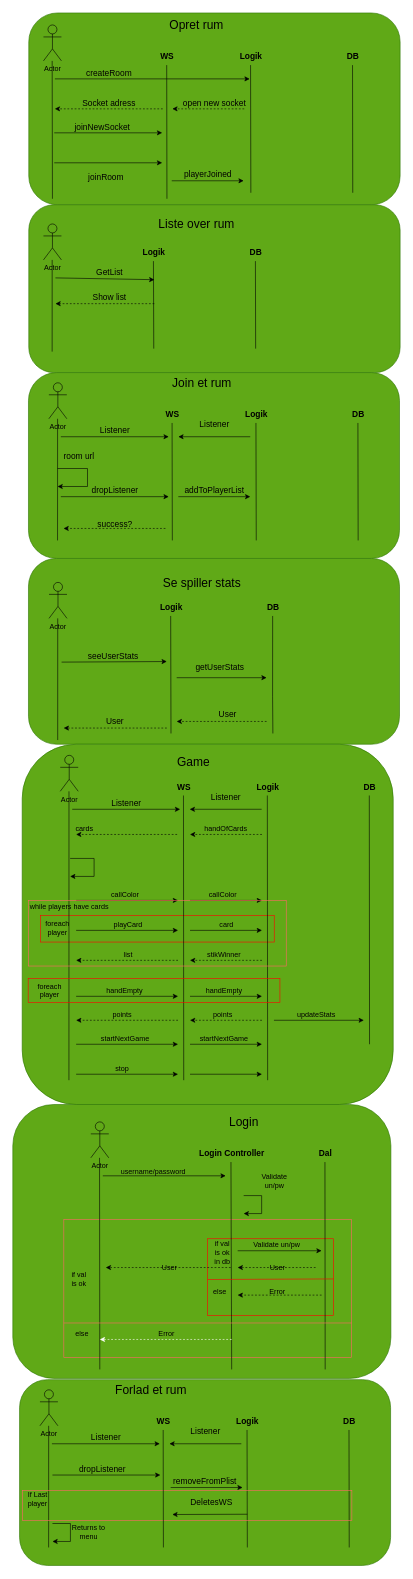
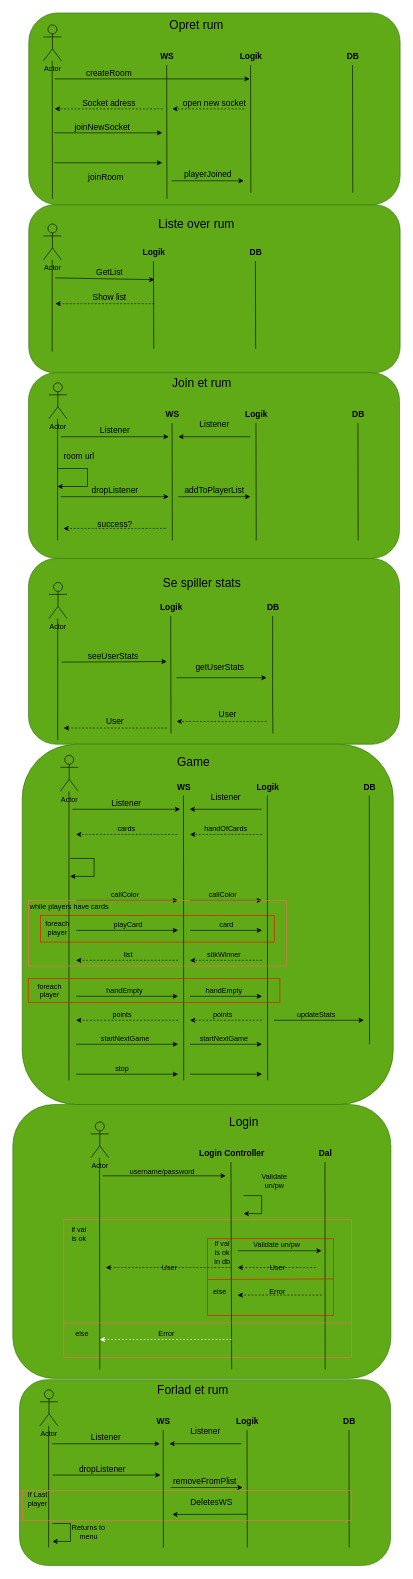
(84, 829) -> (126, 829)
(153, 1172) -> (162, 1172)
(79, 1280) -> (79, 1235)
(151, 1391) -> (193, 1391)
